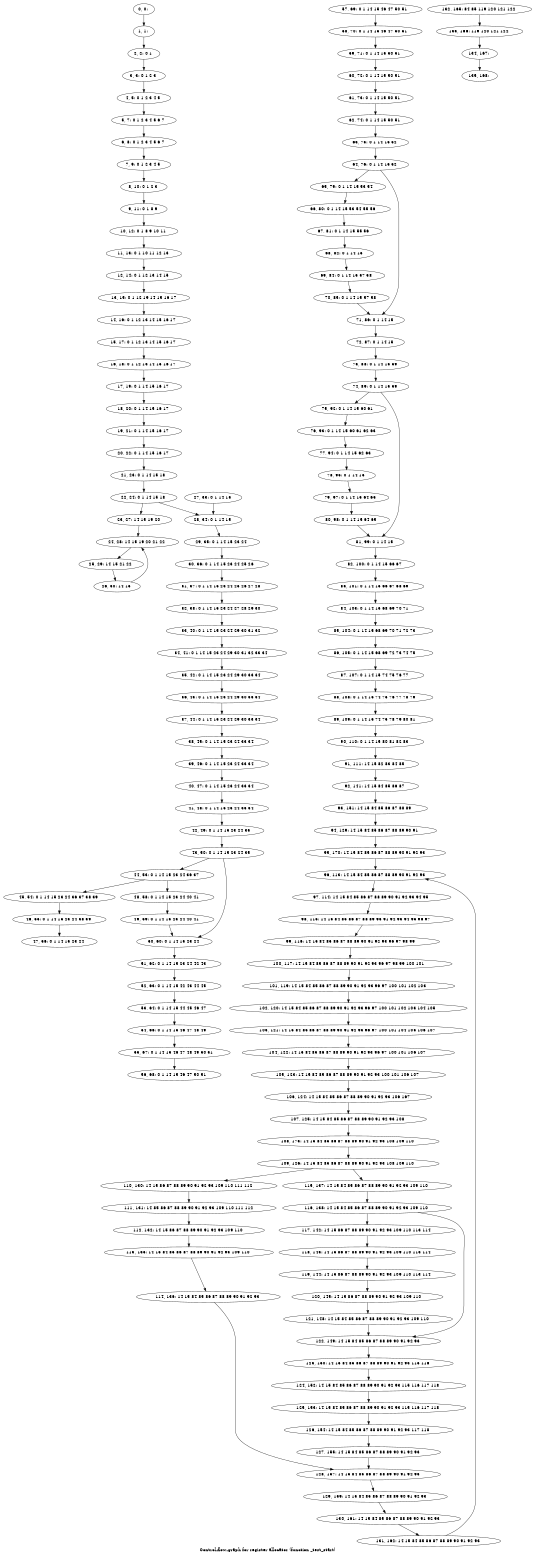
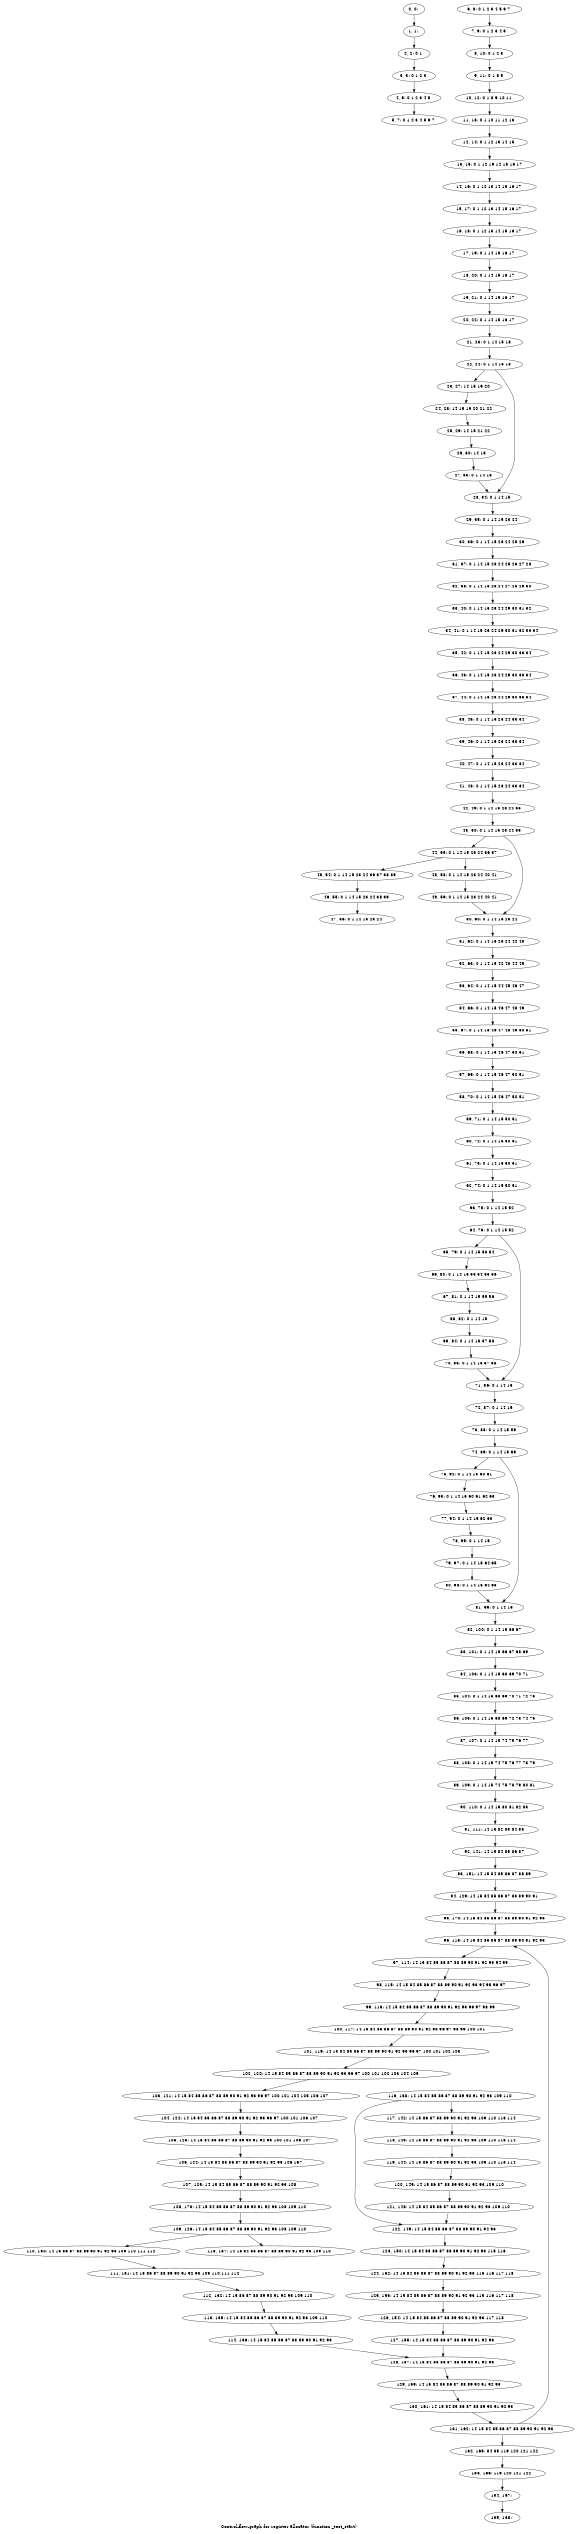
(144, 130) -> none
(147, 569) -> (473, 463)
(366, 919) -> (442, 1985)
none -> (493, 1062)
(367, 1195) -> none
(189, 1208) -> (176, 2274)
none -> (502, 2439)
